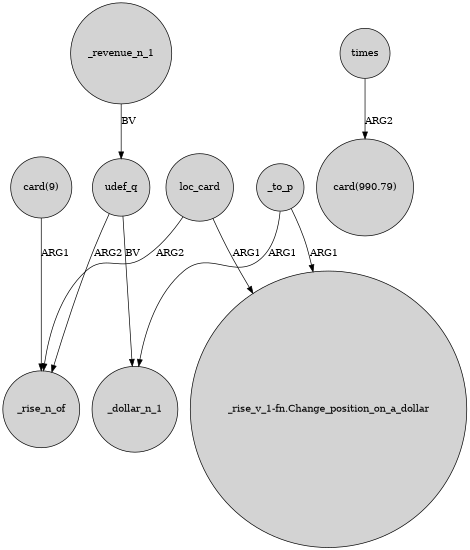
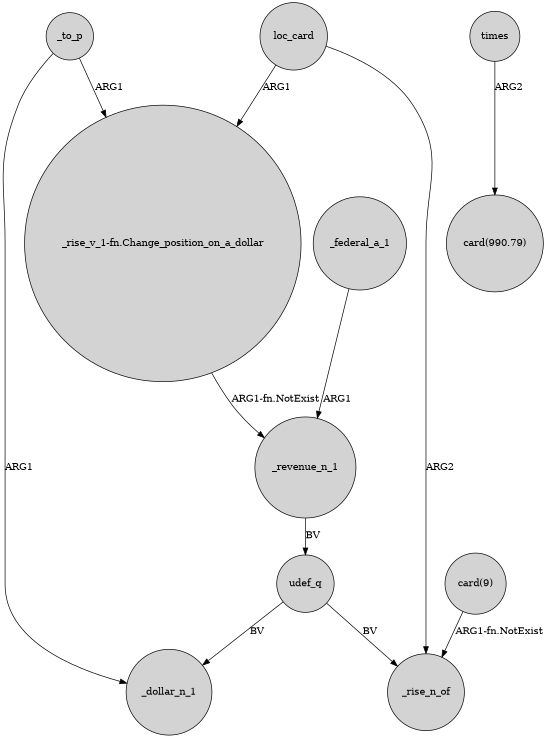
none -> (360, 243)
(55, 253) -> (499, 632)
(108, 253) -> (370, 632)
none -> (232, 405)
